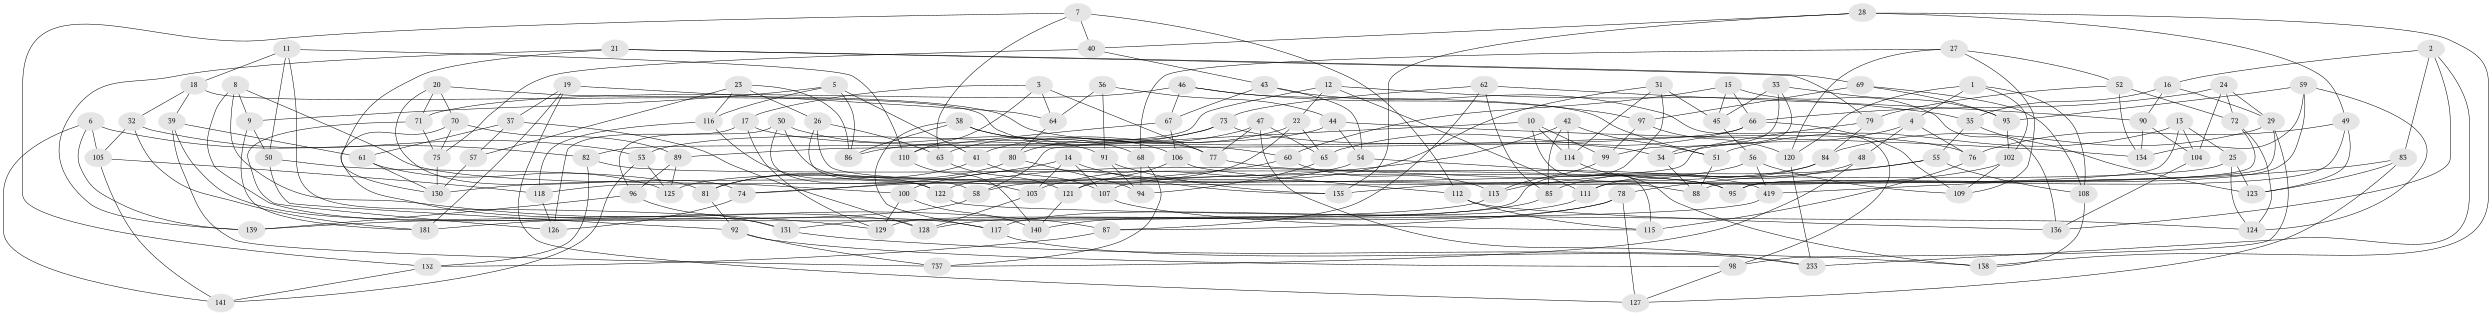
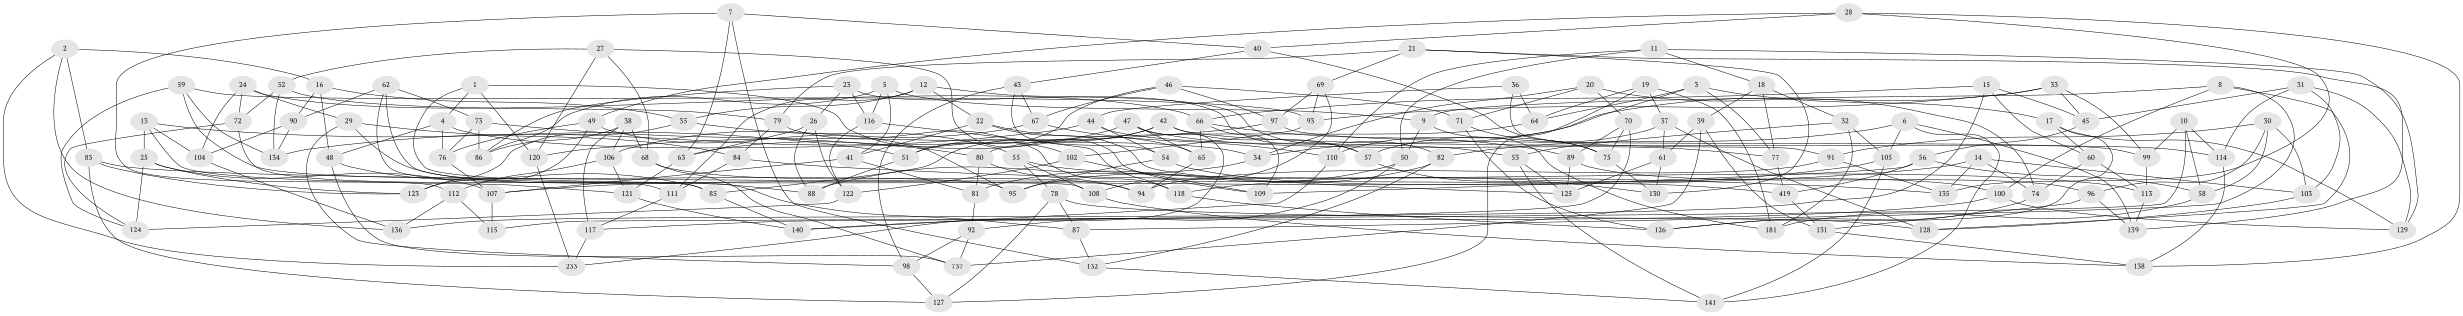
(2223, 102) -> (325, 121)
(1006, 180) -> (1266, 140)
(1814, 203) -> (461, 171)
